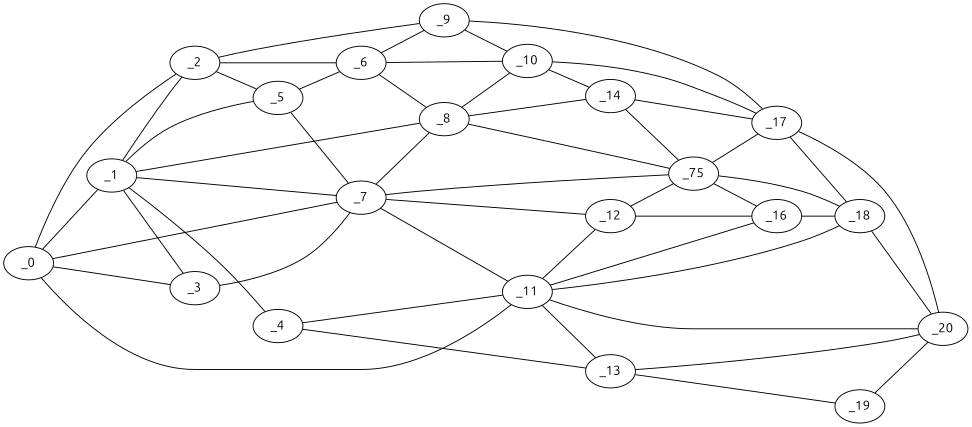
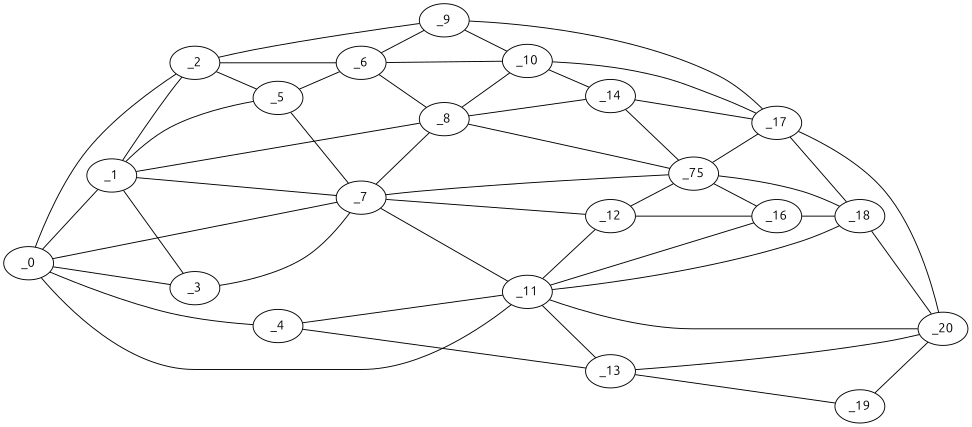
(201, 246) -> (149, 308)
